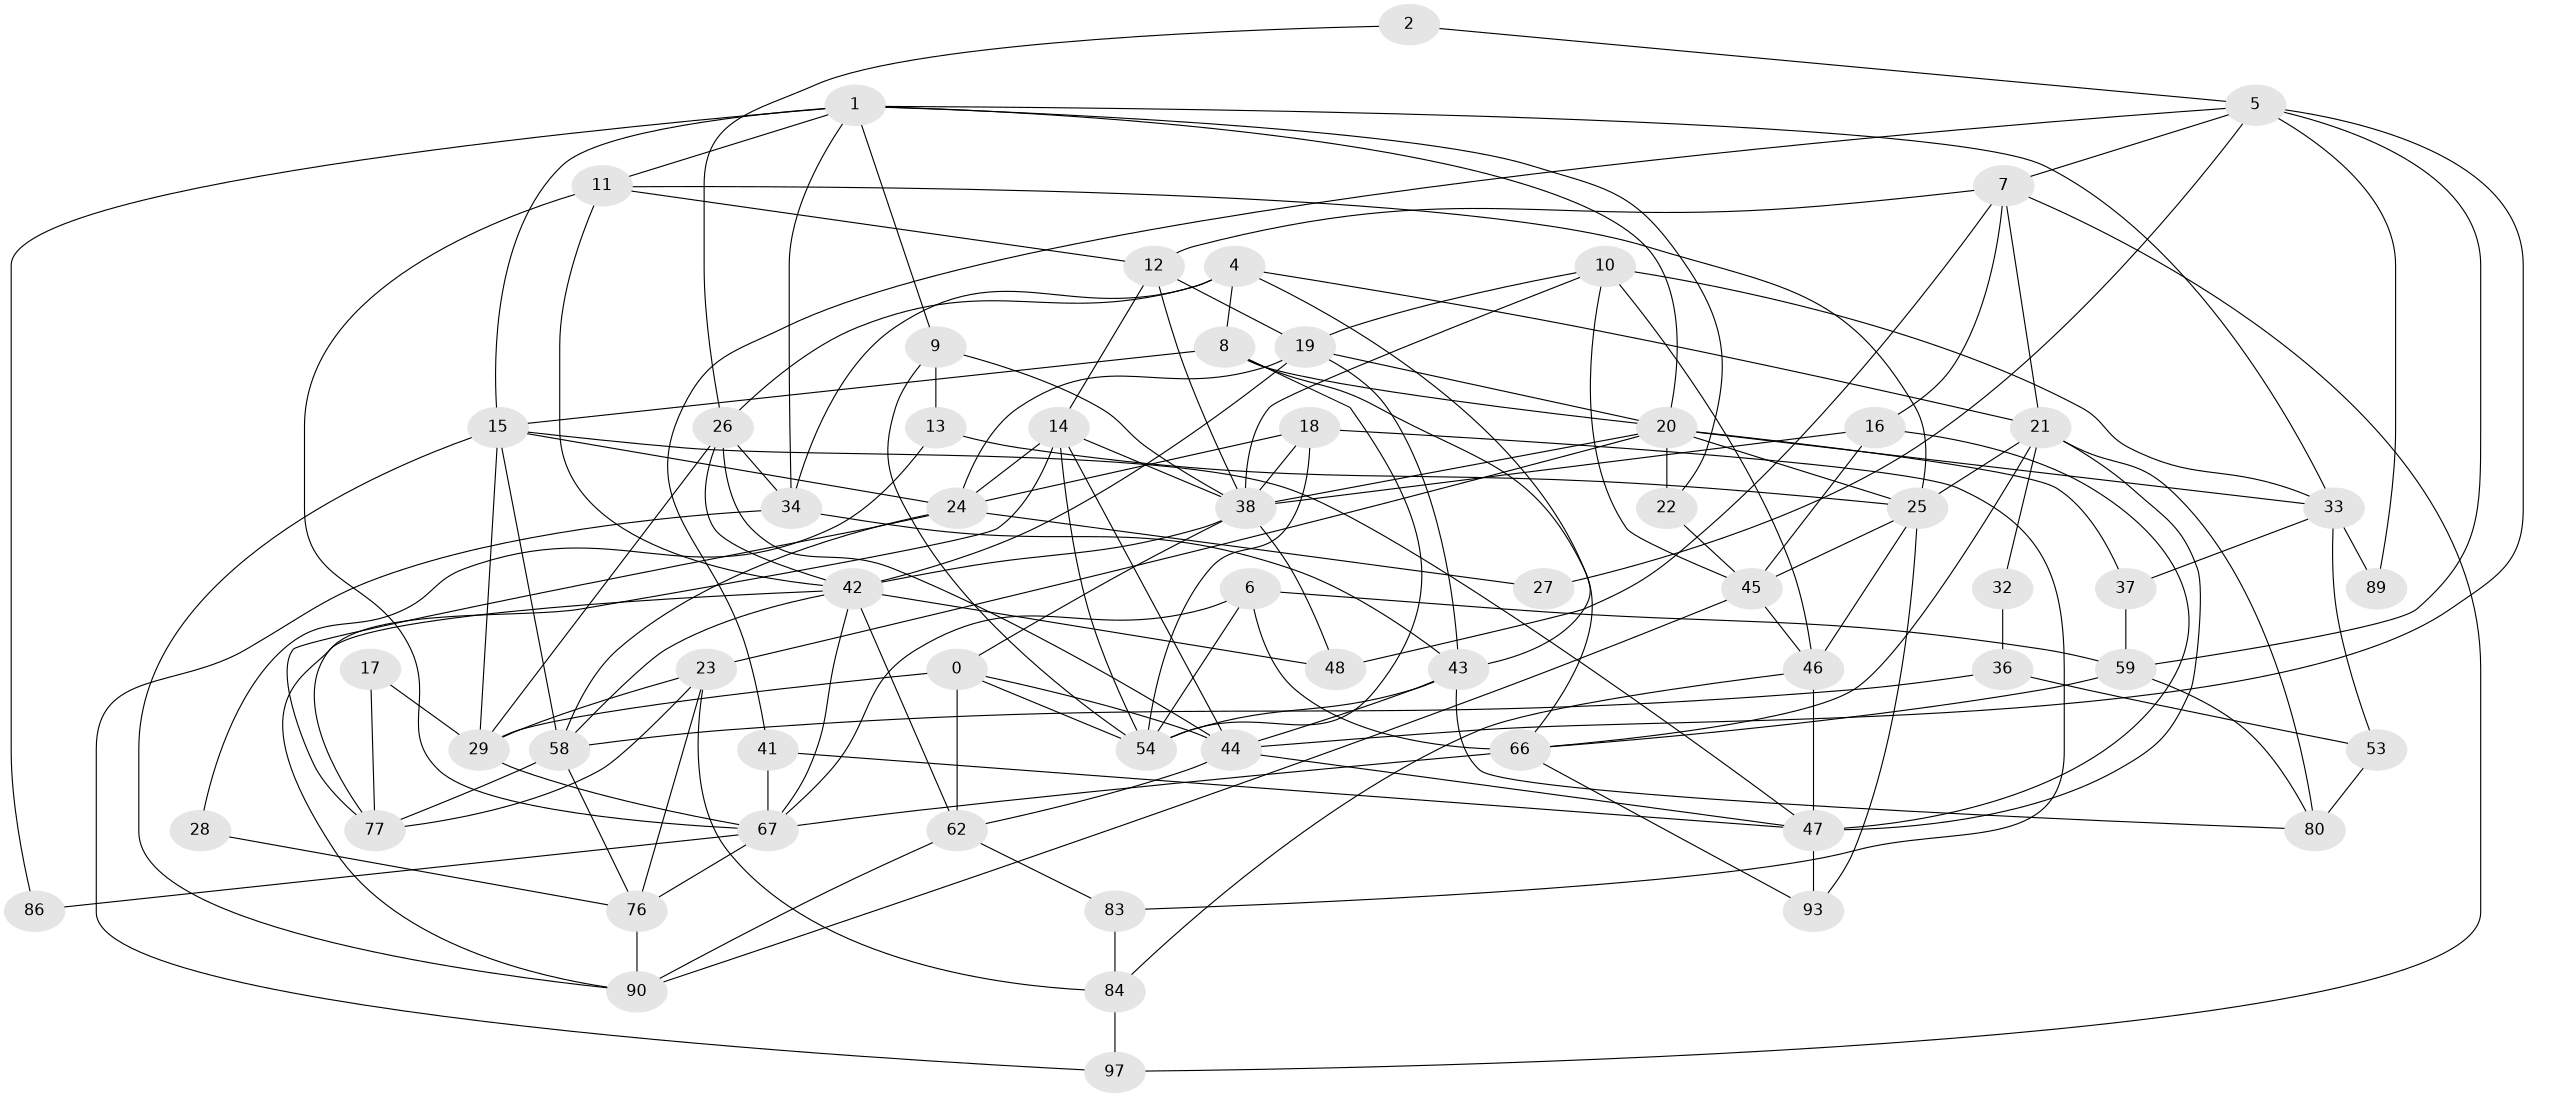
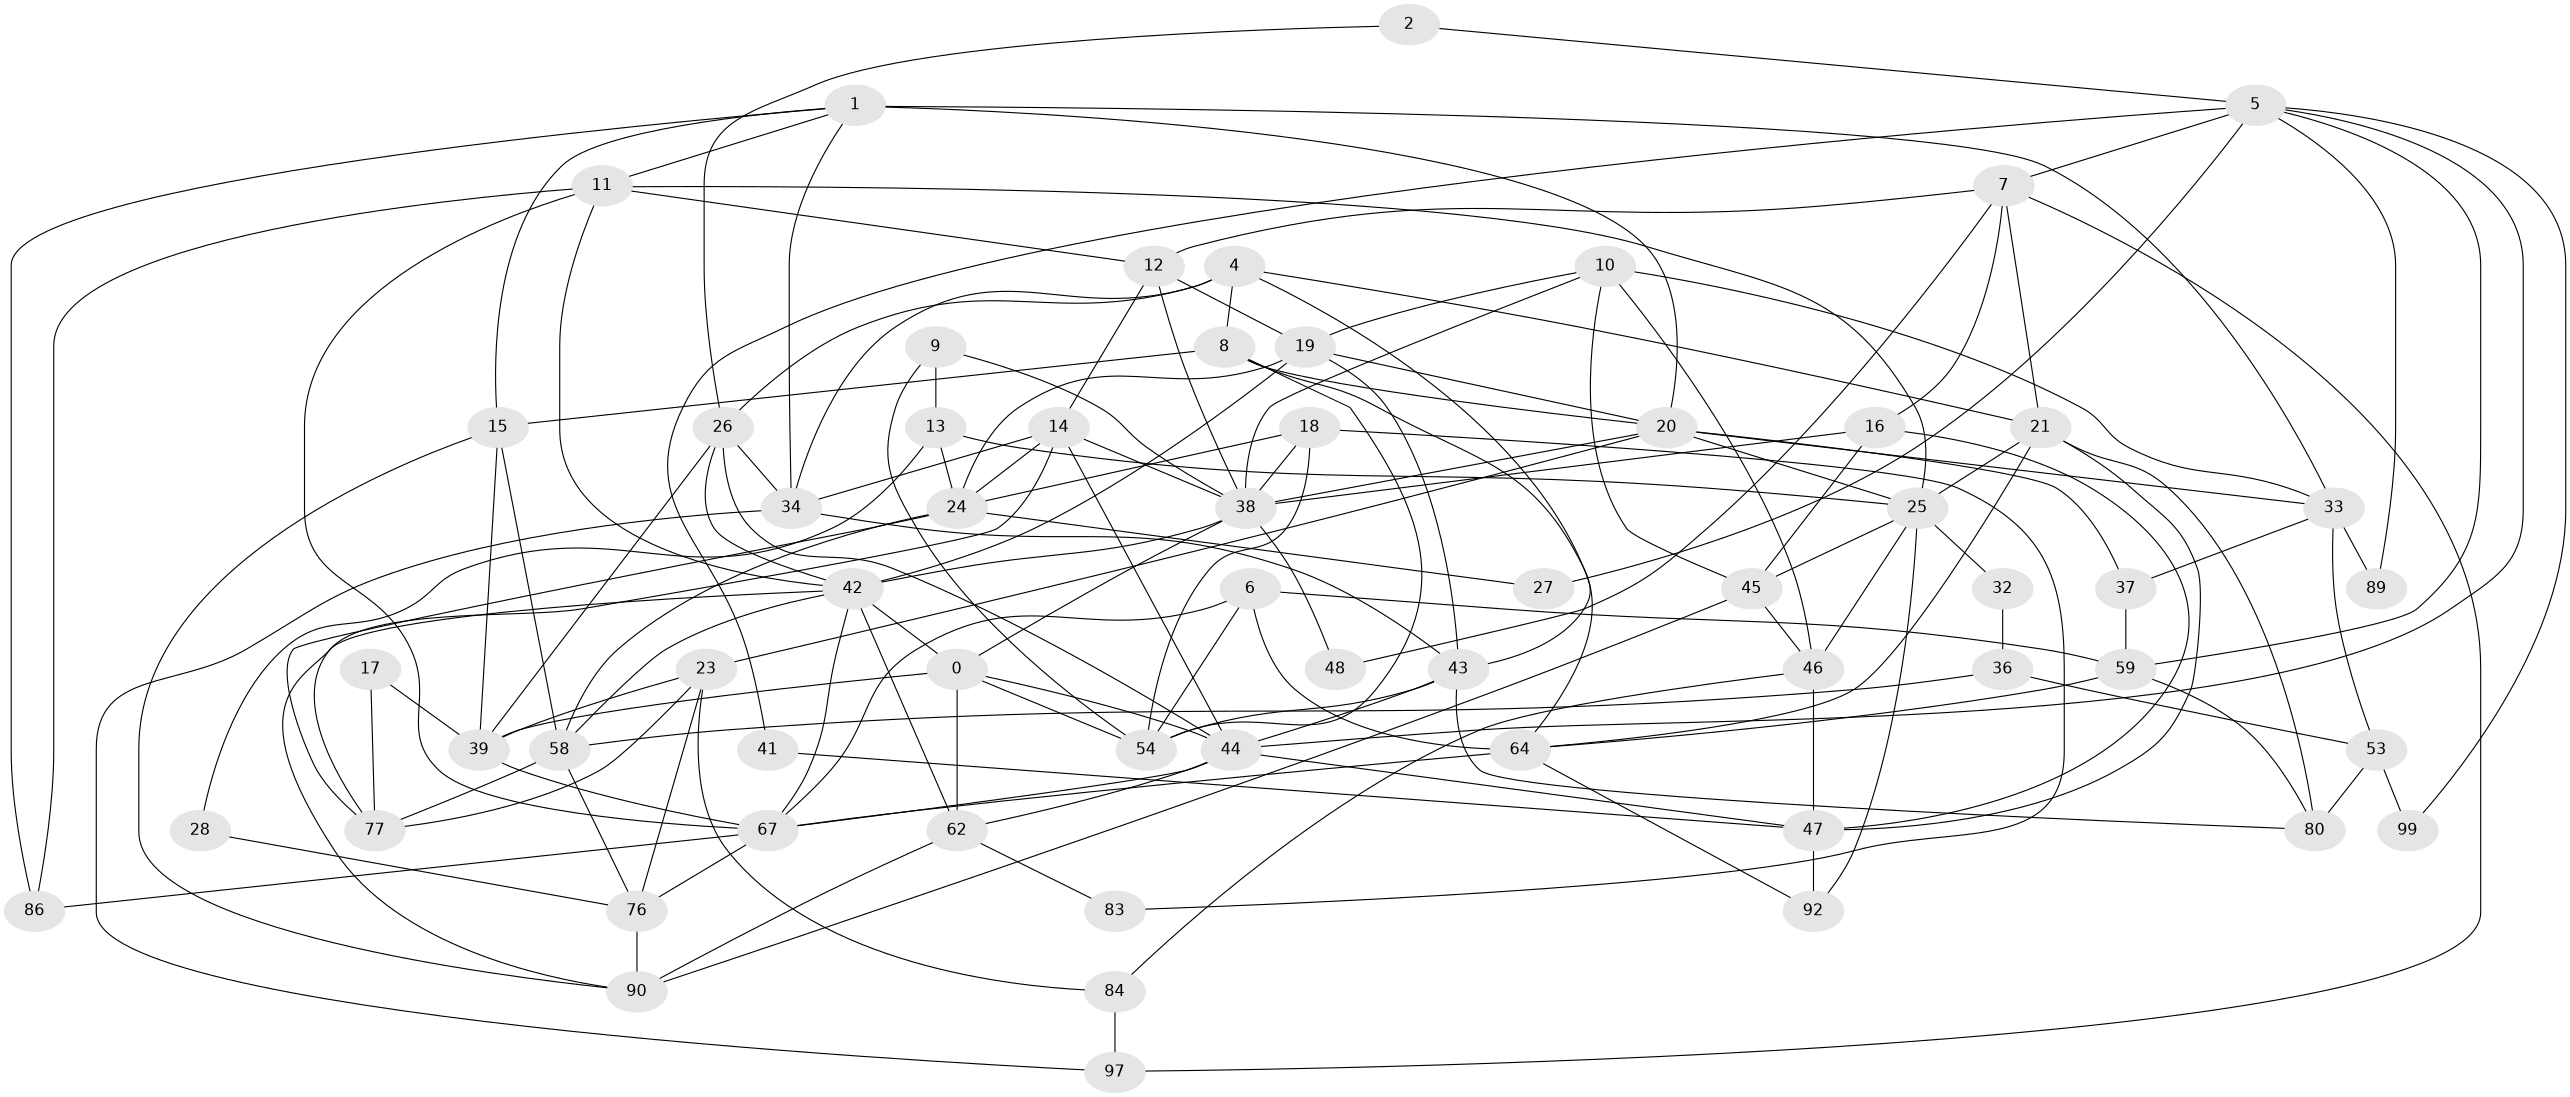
(894, 221) -> none
none -> (57, 339)
(718, 466) -> (947, 469)
(1277, 486) -> none
(1667, 508) -> none
(2022, 508) -> (1959, 547)
(1082, 586) -> (925, 468)
(1084, 627) -> (905, 629)
(479, 750) -> (479, 750)
(1520, 750) -> (1520, 750)
(768, 790) -> (1003, 799)
none -> (2408, 831)
(1814, 911) -> (1814, 911)
(1115, 952) -> none
